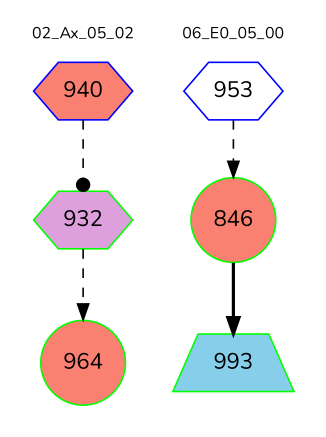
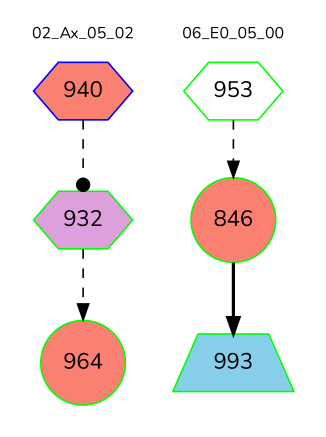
(233, 91) -> (233, 91)
